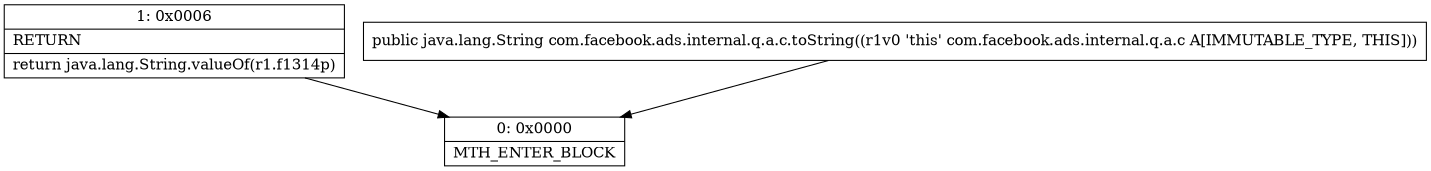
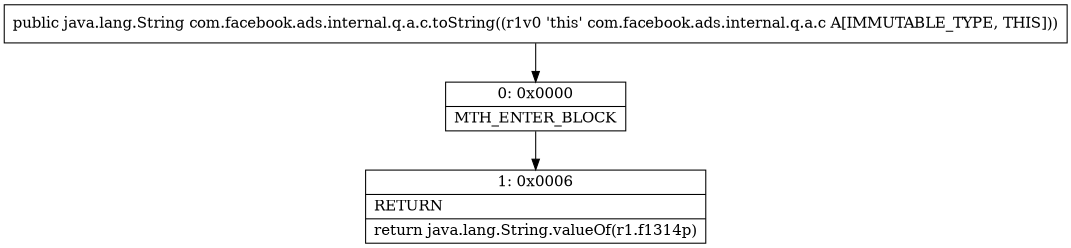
(372, 96) -> (536, 145)
